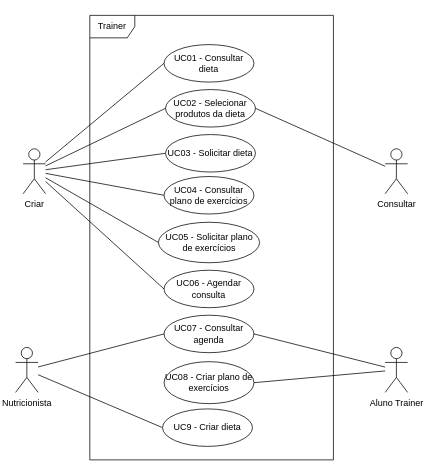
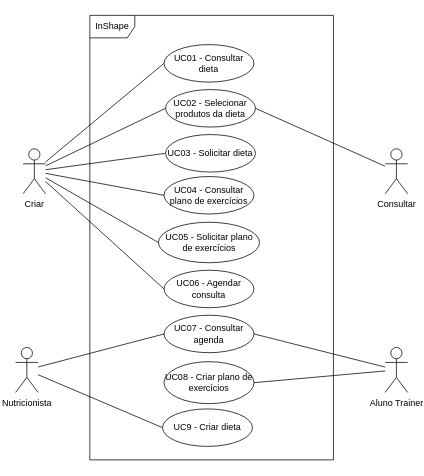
(112, 27) -> (112, 27)
